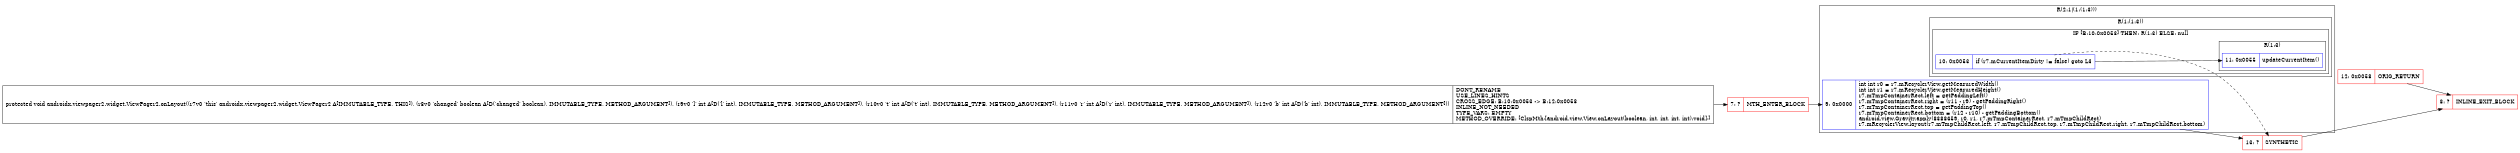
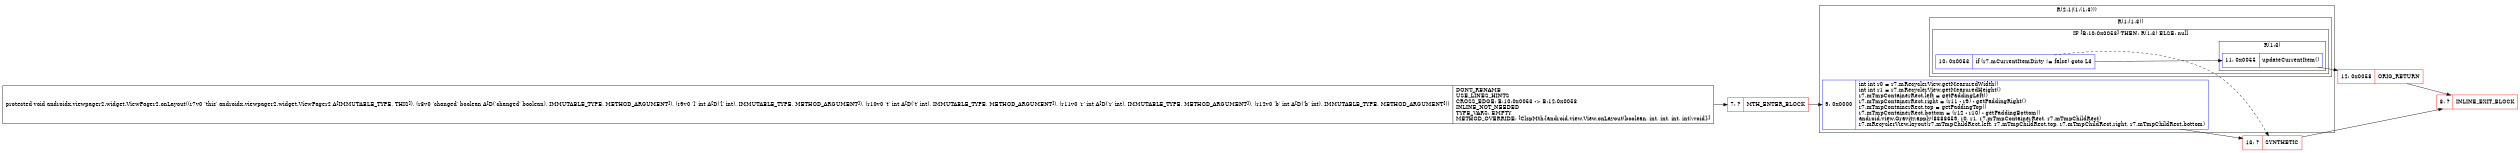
none -> (2323, 68)
